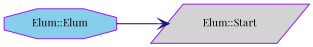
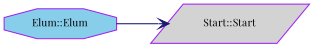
(230, 24) -> (230, 24)
